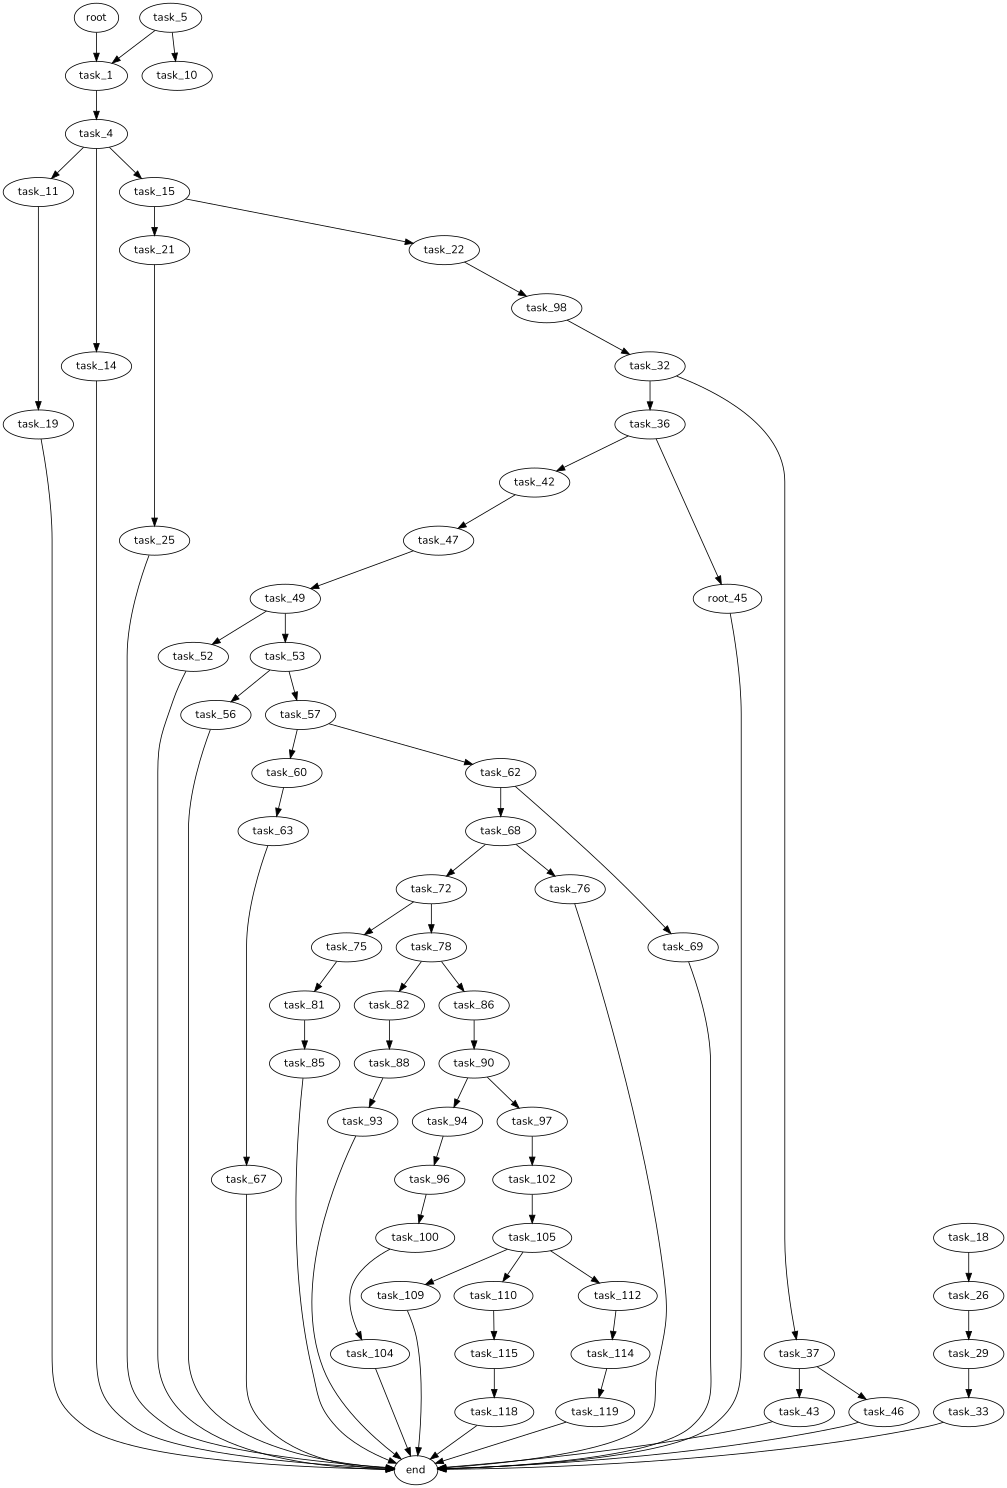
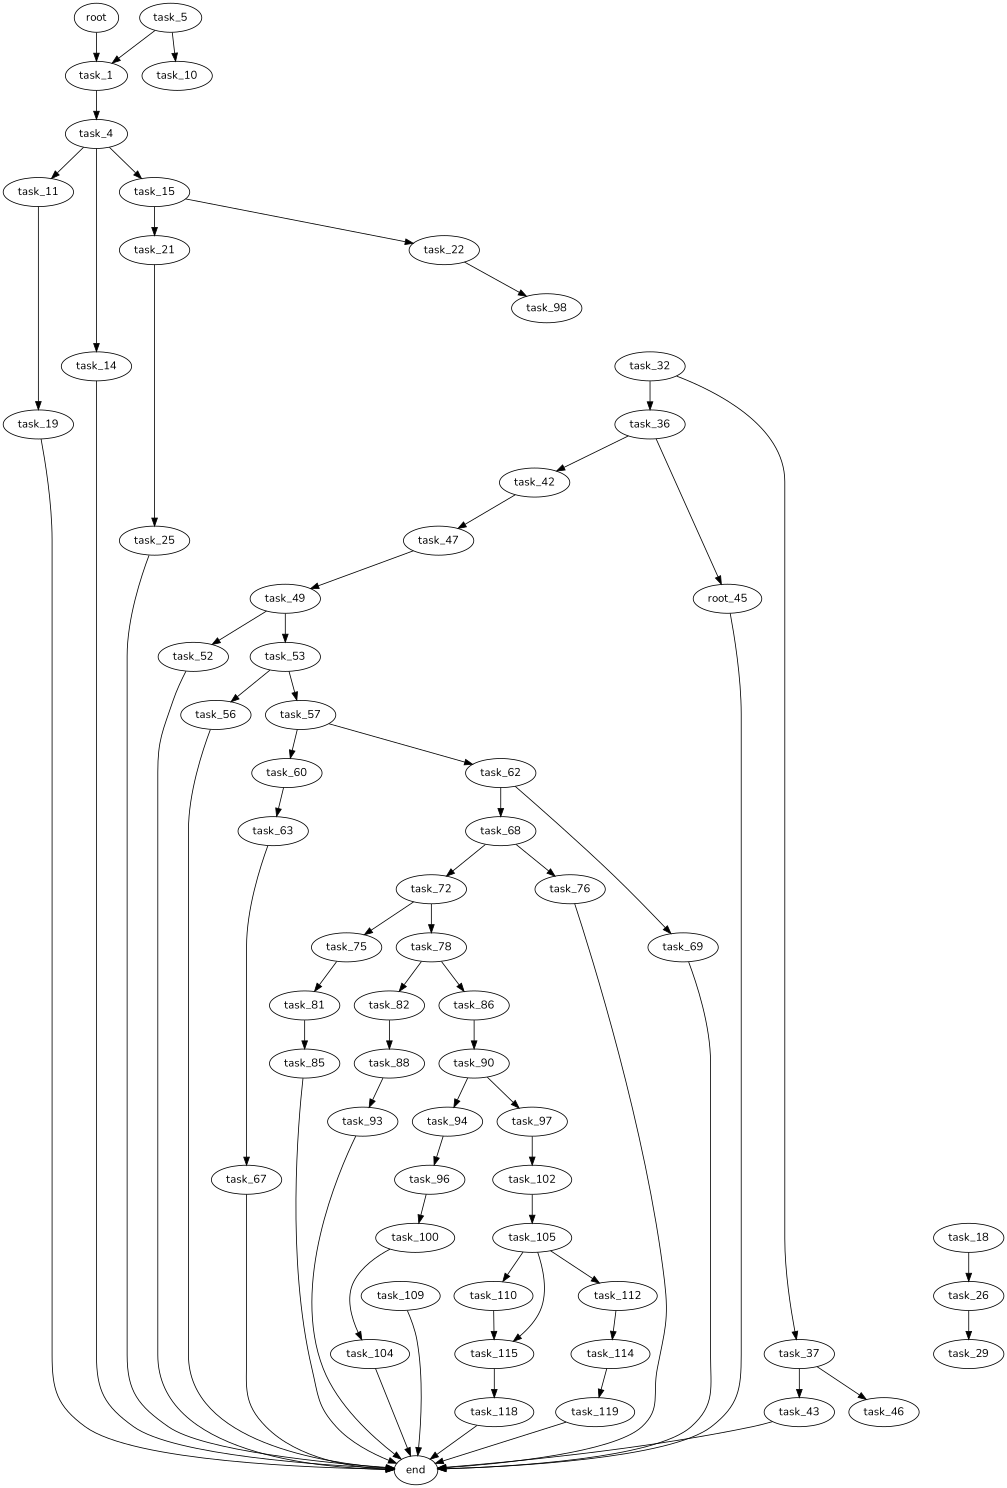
(595, 335) -> none
(470, 1265) -> (544, 1298)
(969, 1412) -> none
(653, 1455) -> none
